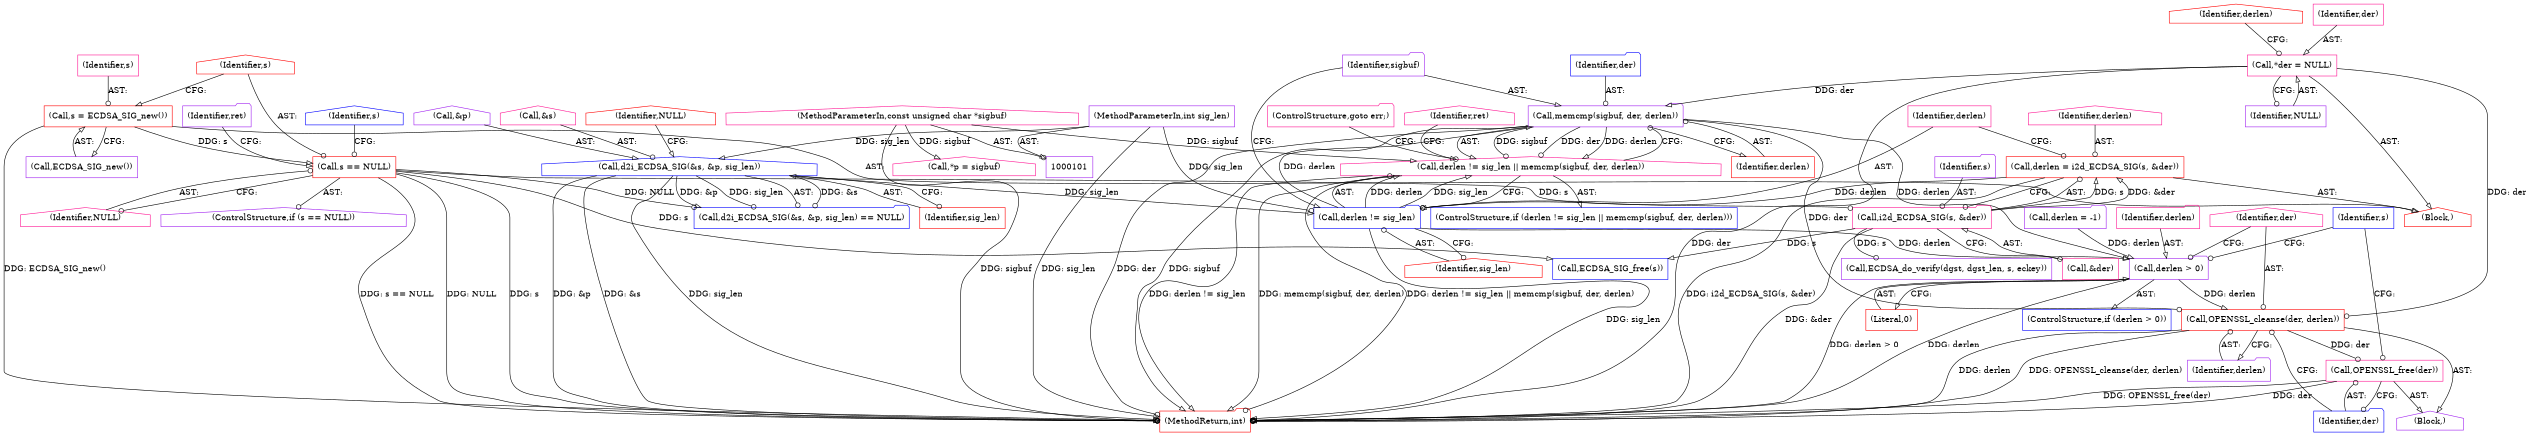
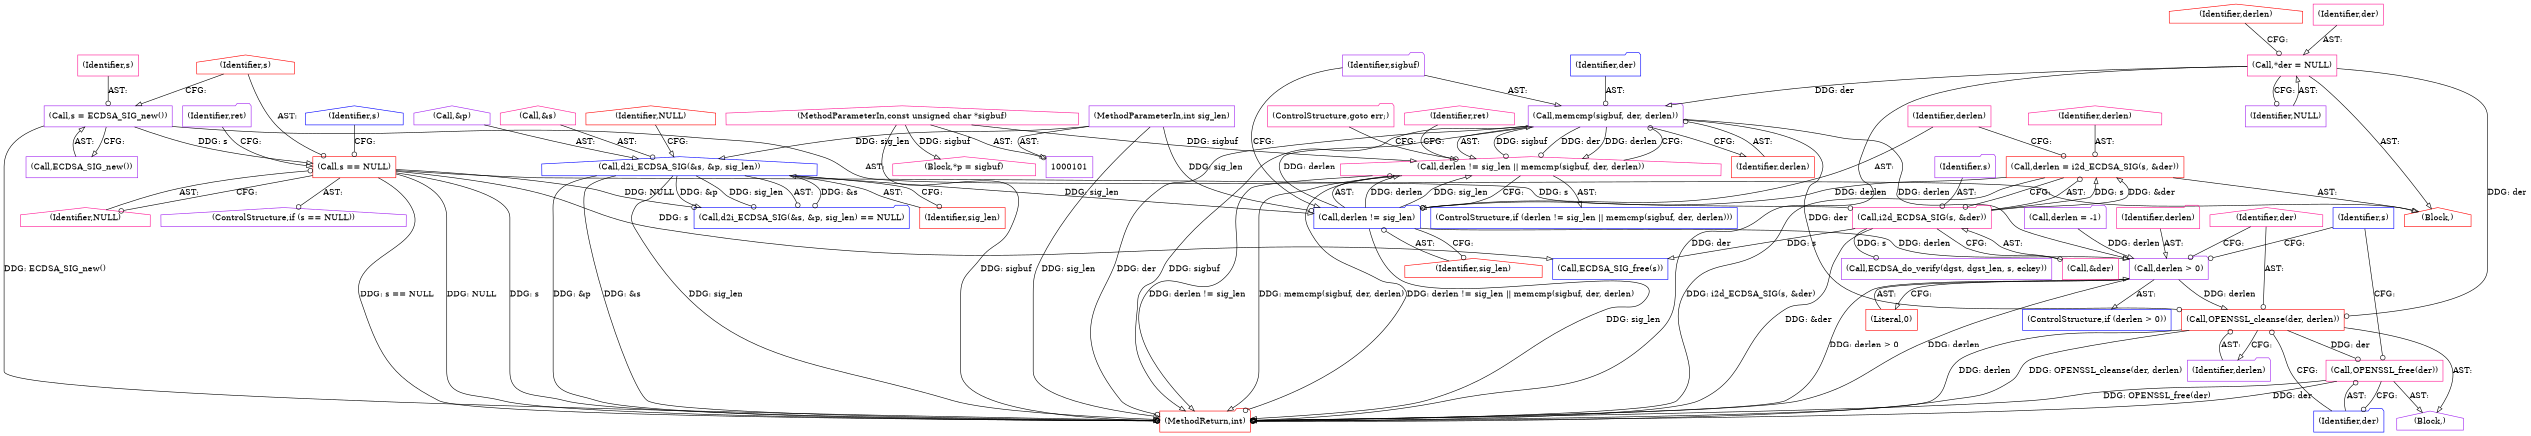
(108, 116) -> (108, 116)
(964, 167) -> (964, 167)
